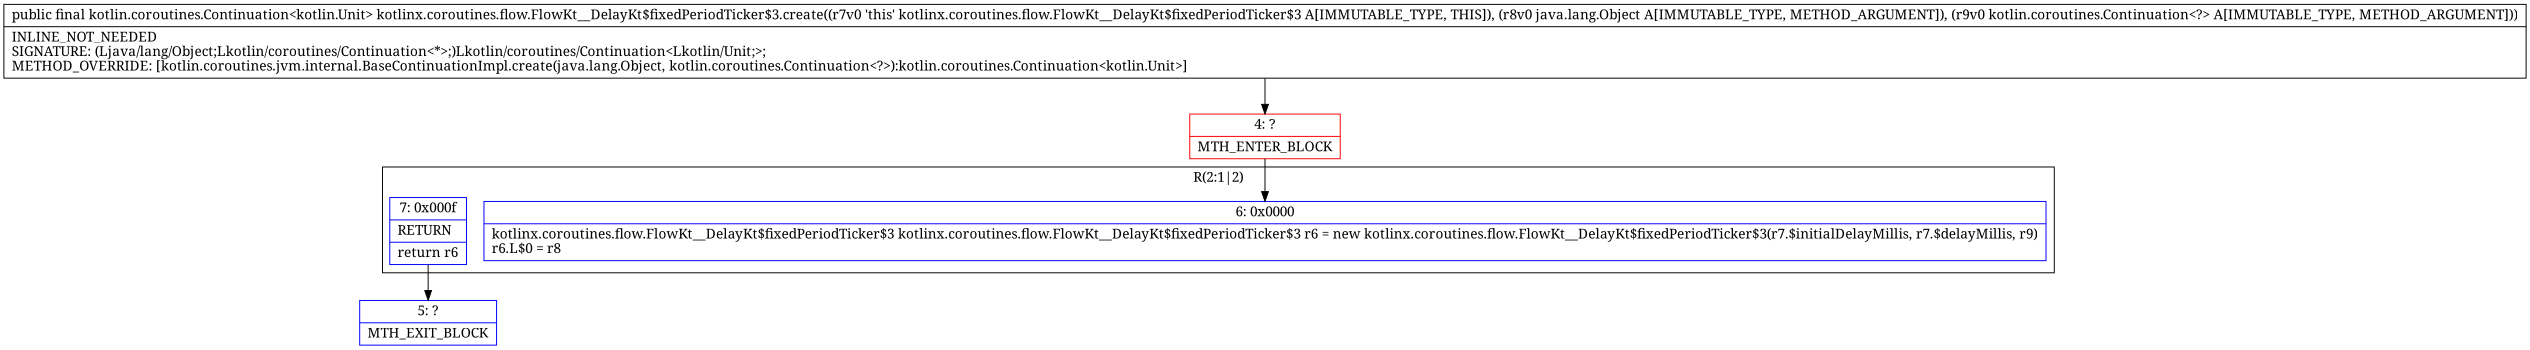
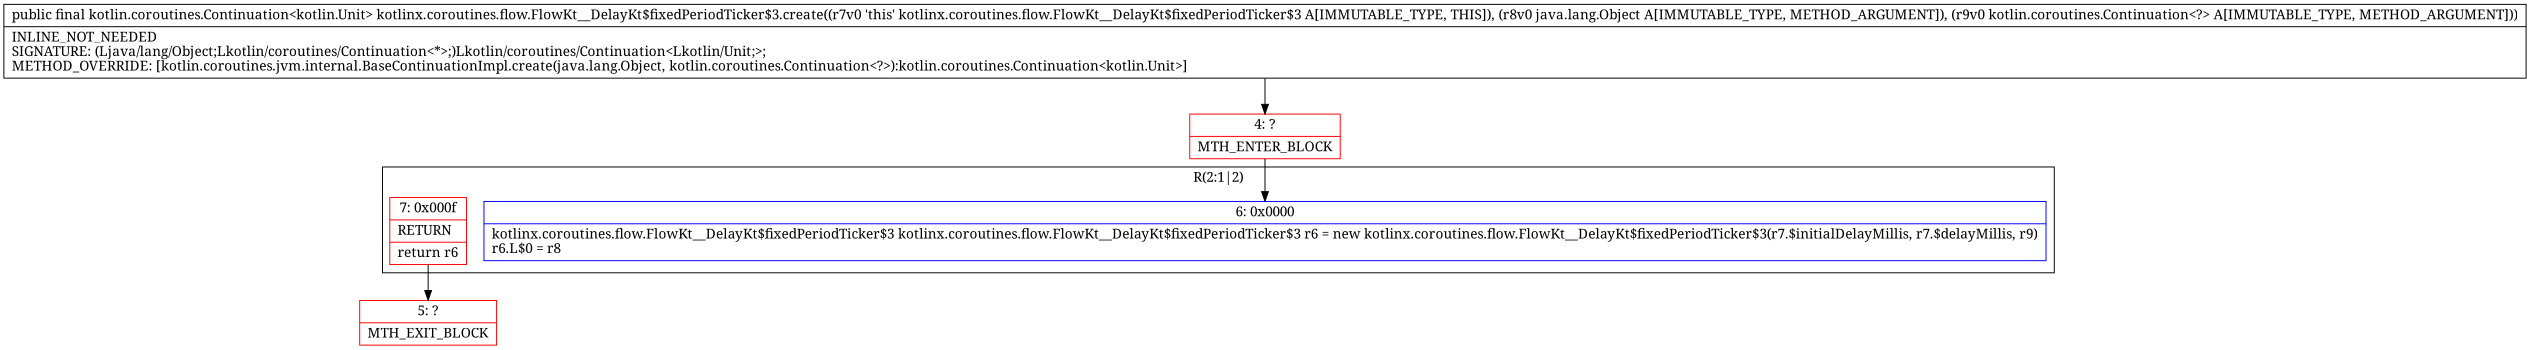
(428, 231) -> (428, 231)
(428, 323) -> (428, 323)
